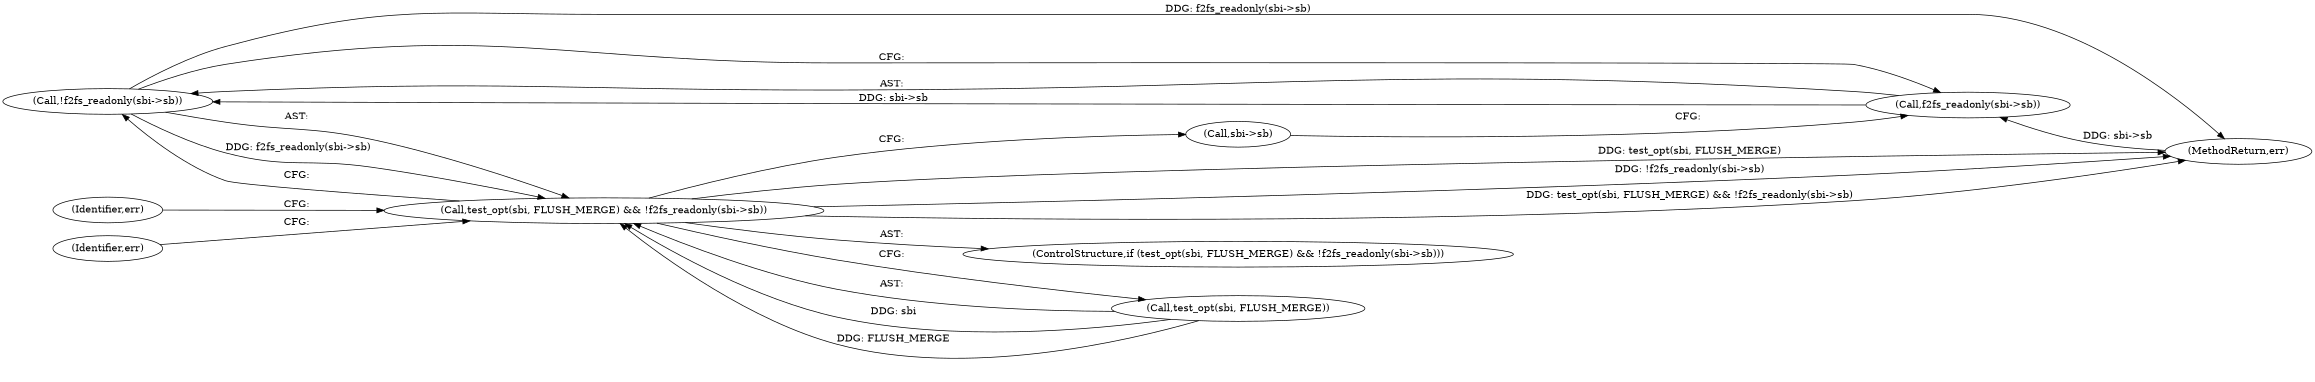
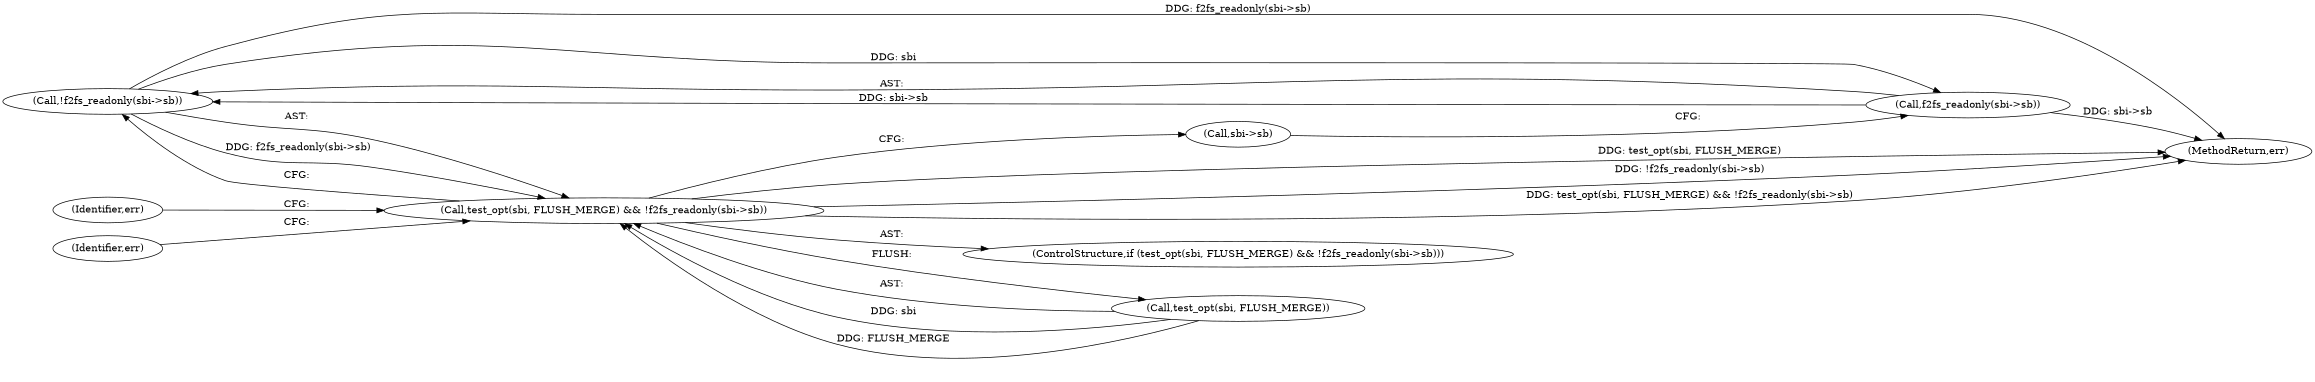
(893, 58) -> (893, 58)
(2085, 142) -> (2123, 123)
(893, 255) -> (893, 255)
